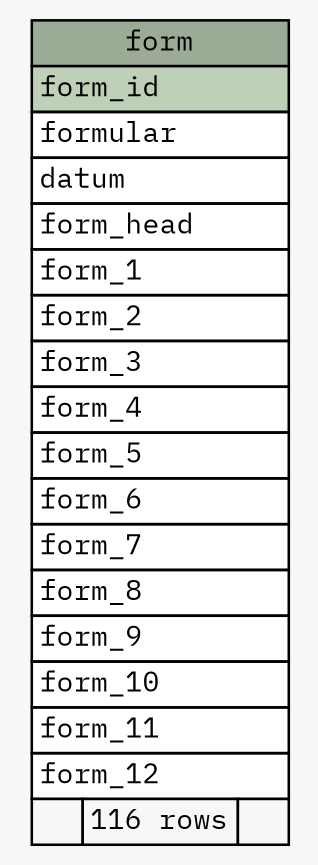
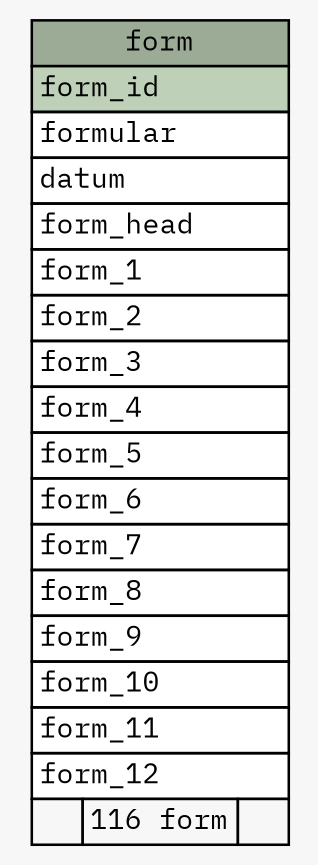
(160, 821) -> (160, 821)
